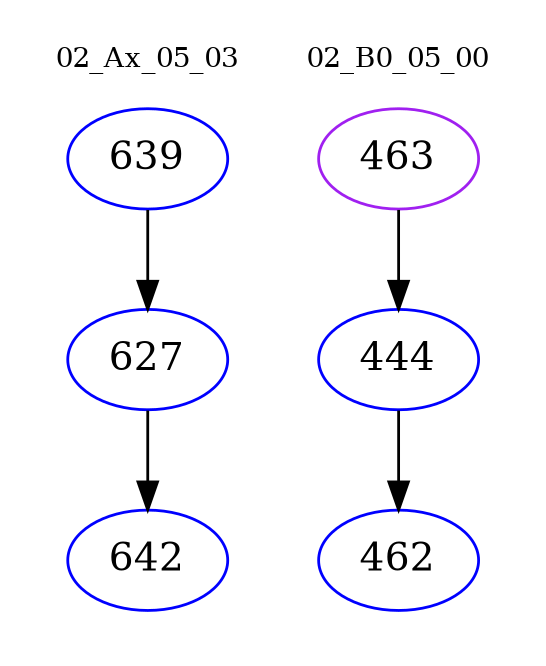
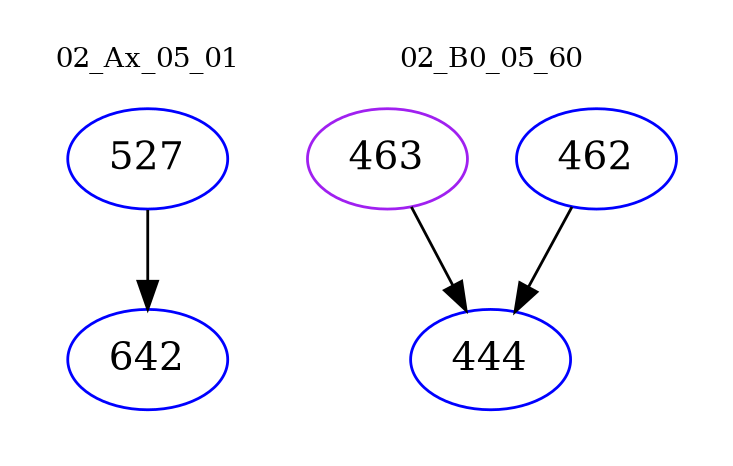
(148, 60) -> (148, 60)
(399, 60) -> (492, 60)
(148, 159) -> none
(148, 360) -> (148, 159)
(399, 446) -> (550, 247)
